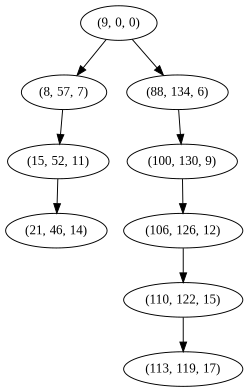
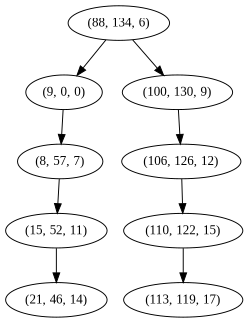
(145, 54) -> (95, 54)
